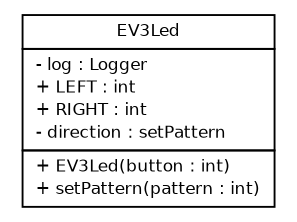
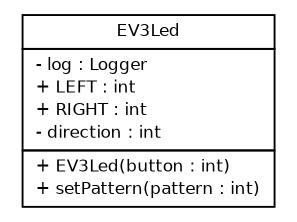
(132, 133) -> (99, 133)
